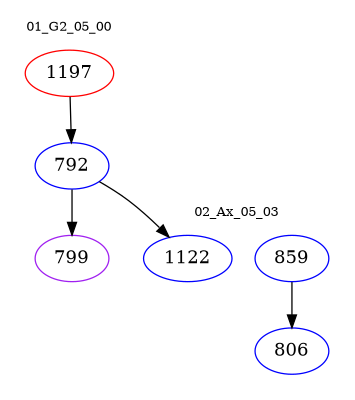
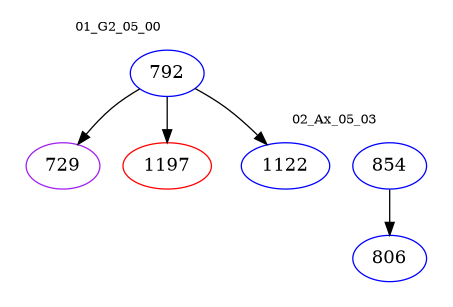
(71, 113) -> (167, 113)
(72, 259) -> (63, 166)
(292, 259) -> (390, 166)
